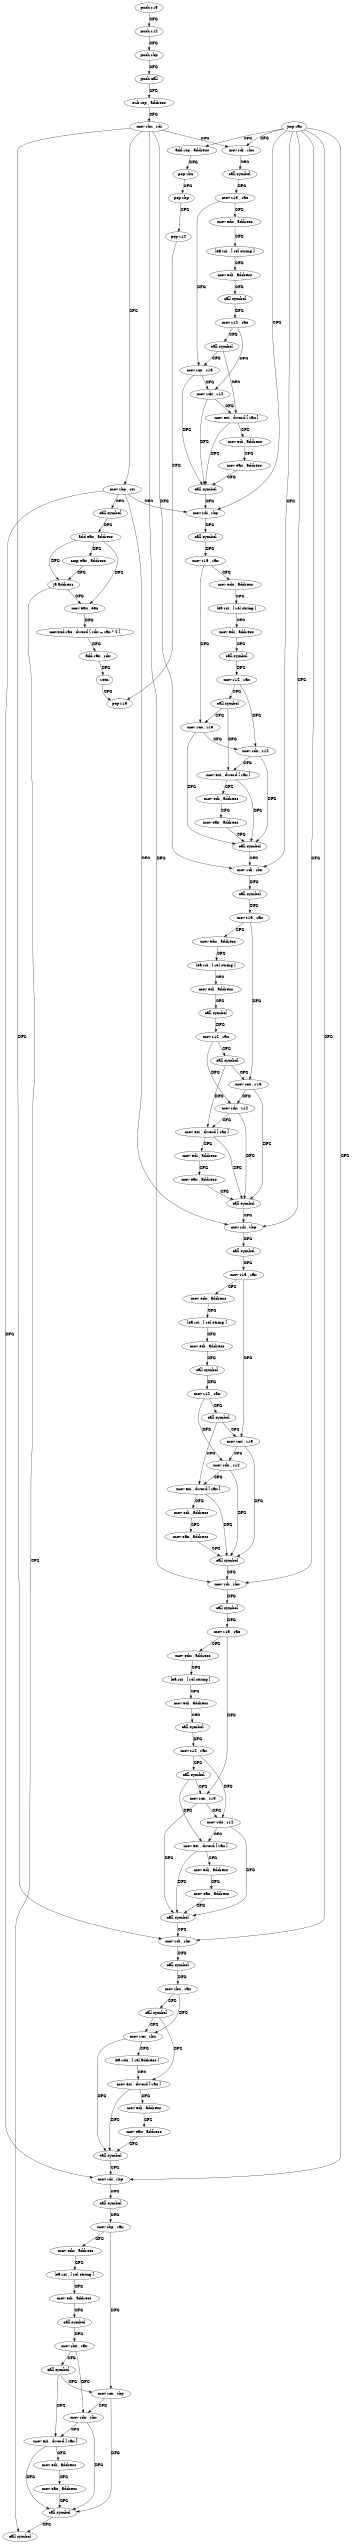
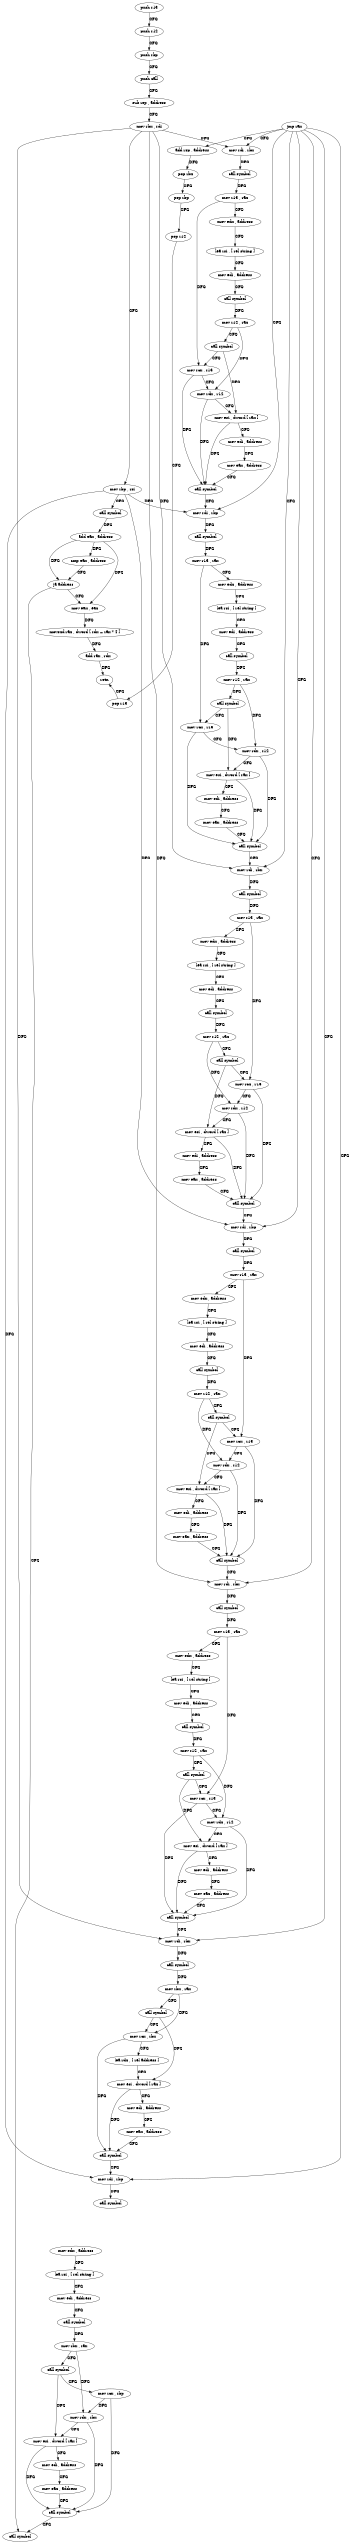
(103, 693) -> (115, 692)
(111, 2227) -> none
(103, 2406) -> (103, 2406)
